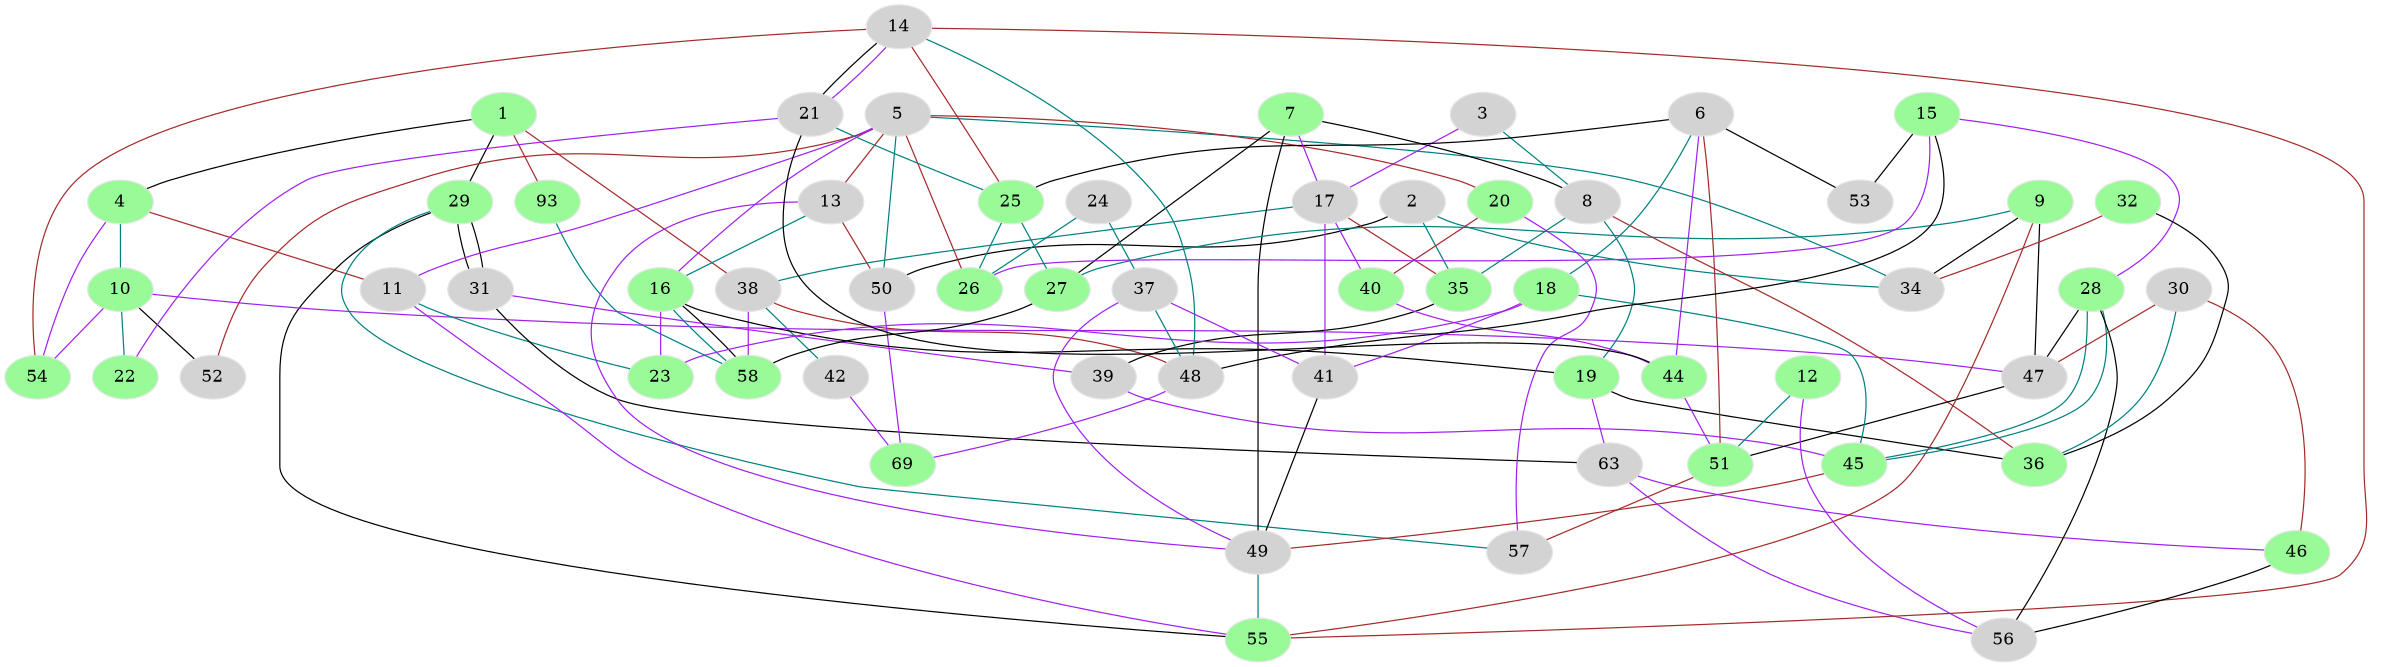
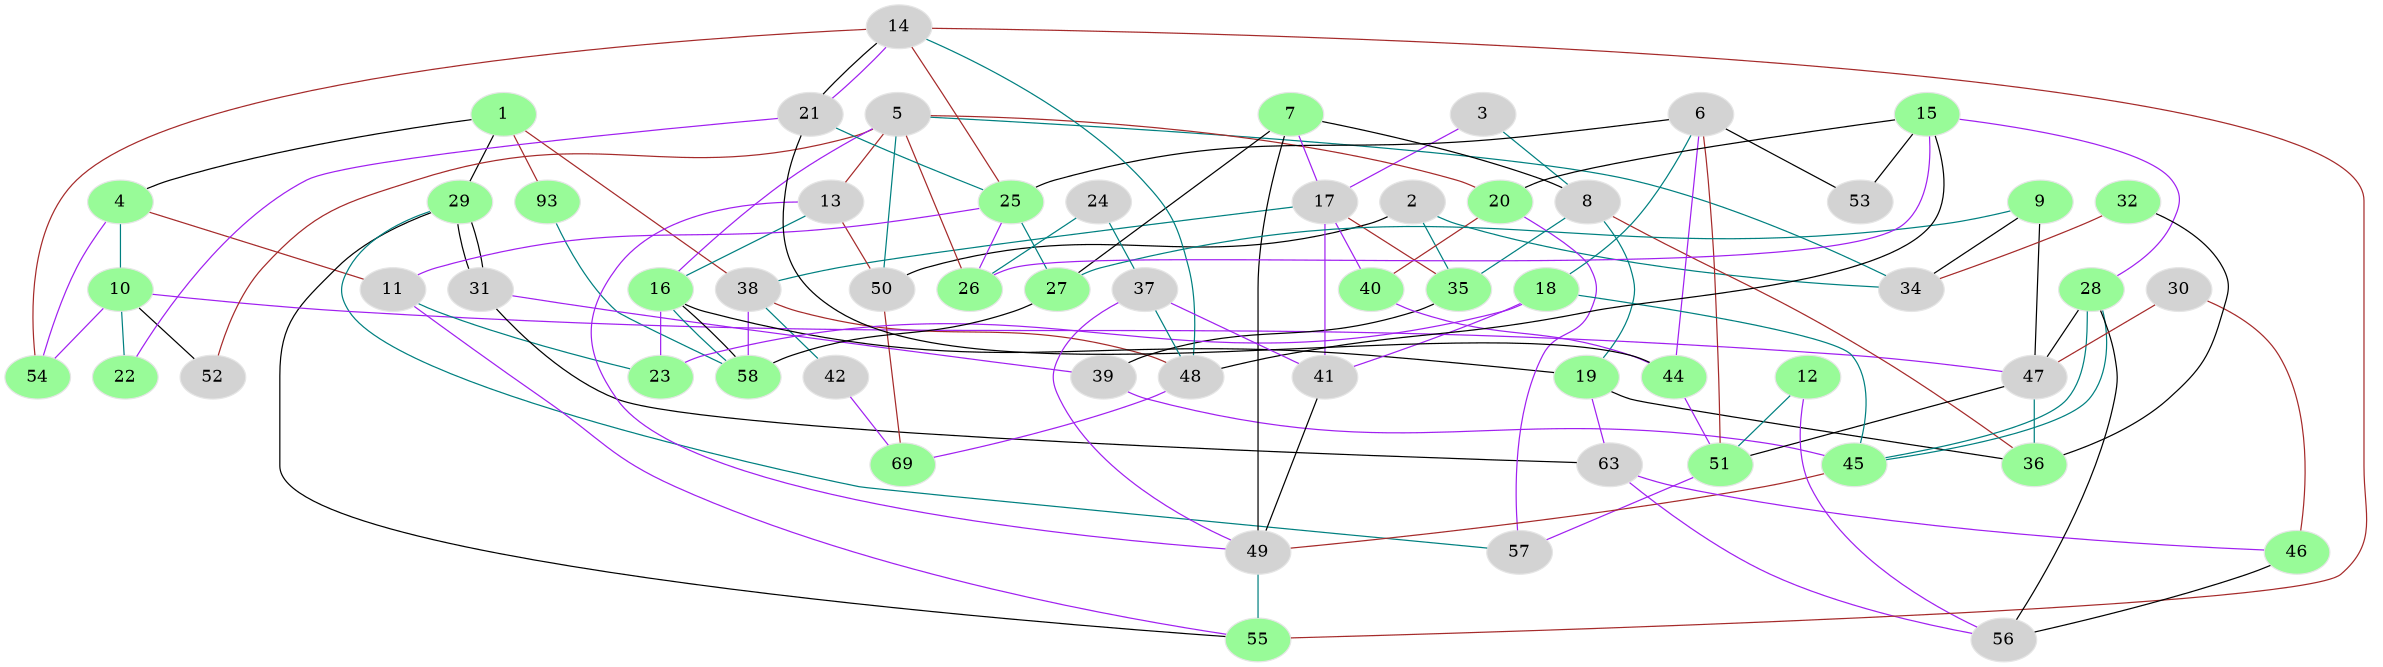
none -> (1718, 146)
(647, 206) -> (697, 235)
(995, 236) -> (995, 236)
(892, 377) -> (892, 377)
(2140, 399) -> (2034, 411)
(1591, 521) -> (1591, 521)
(1745, 550) -> none
